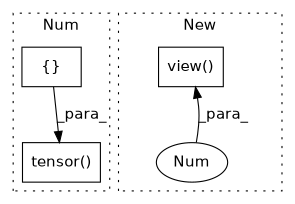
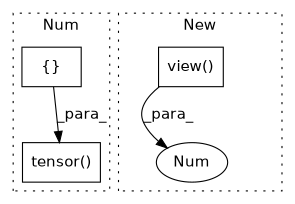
(199, 120) -> (142, 114)
